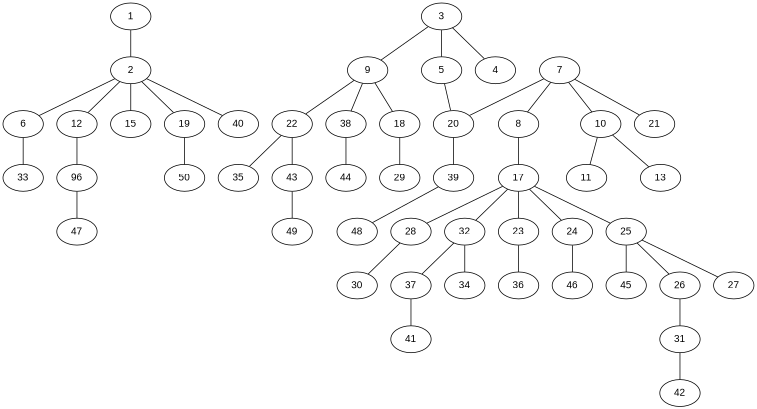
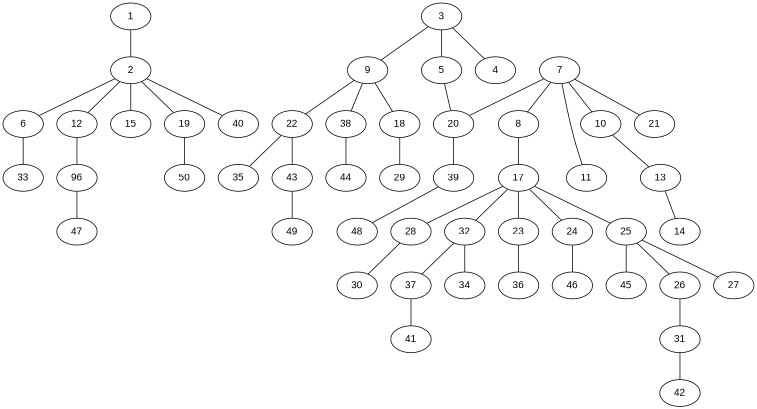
(594, 151) -> (571, 125)
none -> (680, 232)
